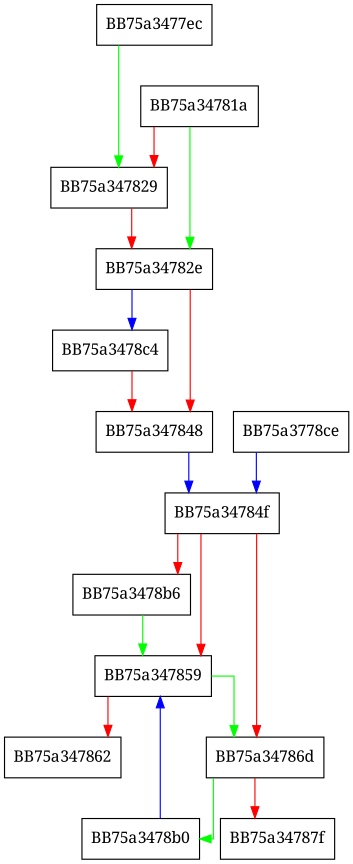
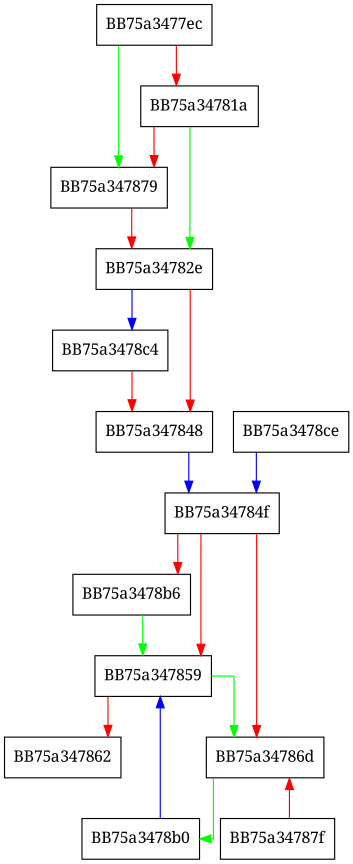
none -> (176, 60)
(109, 188) -> (109, 188)
(291, 432) -> (291, 432)
(255, 792) -> (289, 804)
